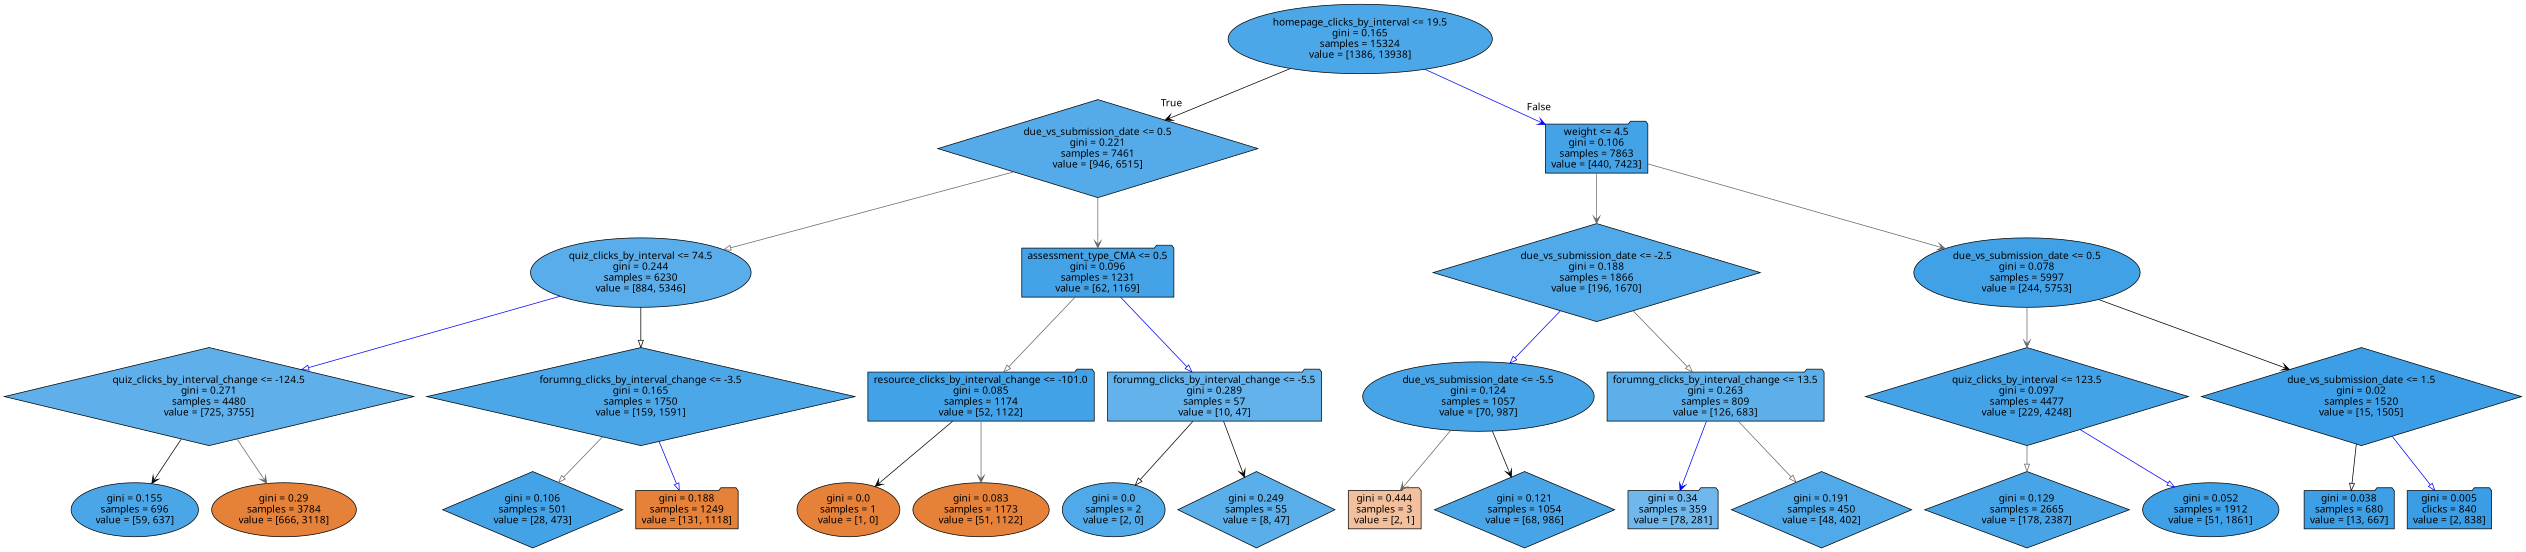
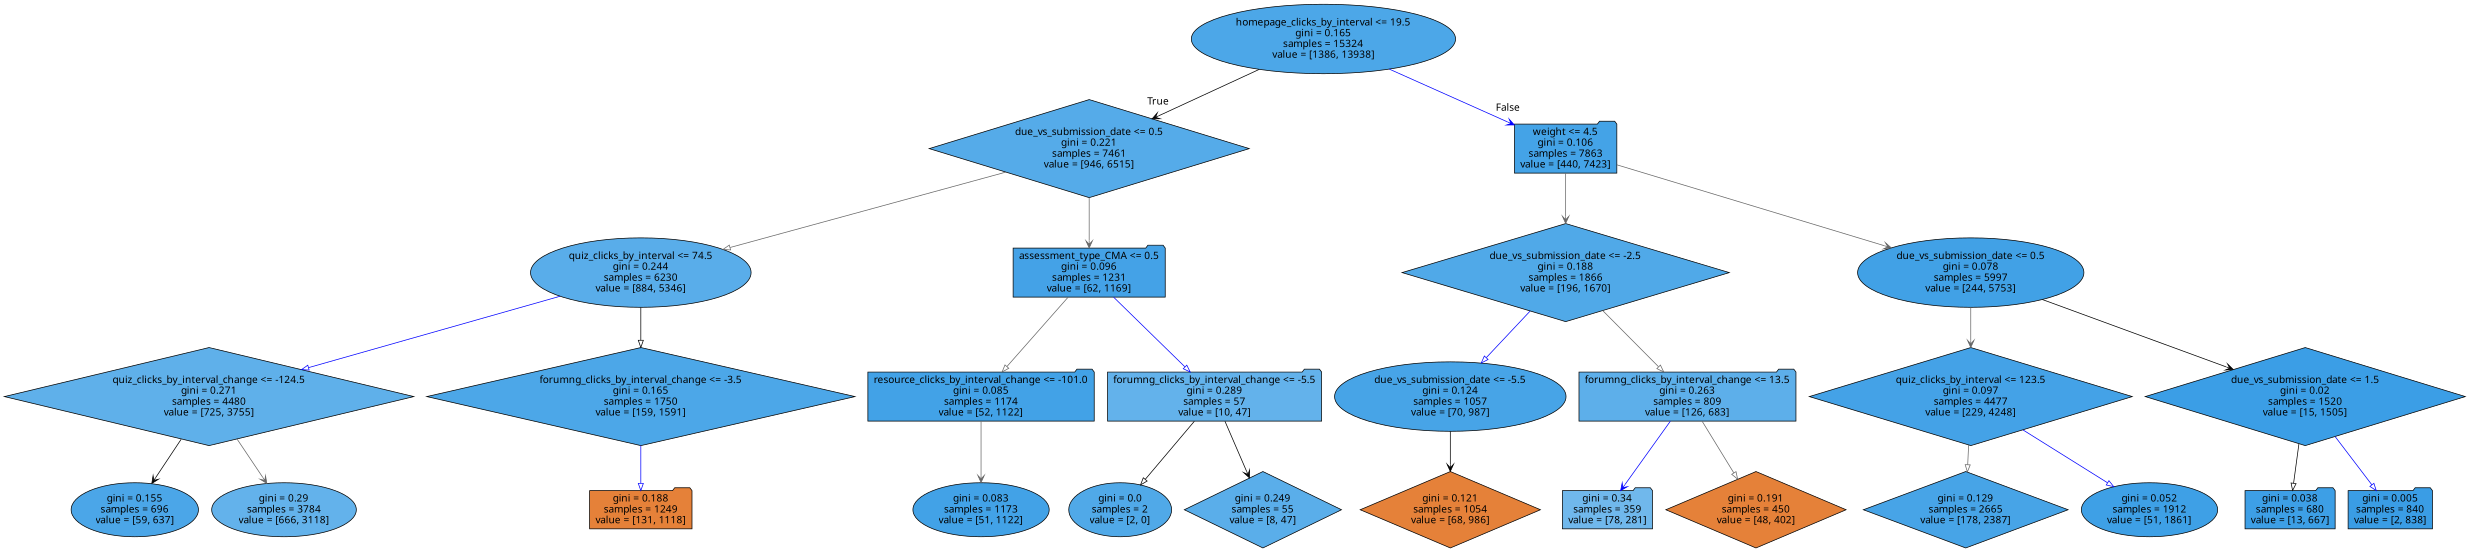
(284, 510) -> (284, 510)
(533, 510) -> none
(848, 510) -> none
(981, 510) -> (981, 510)
(1385, 510) -> none
(1525, 510) -> (1450, 510)
(1822, 510) -> (1756, 510)
(2449, 510) -> (2390, 510)
